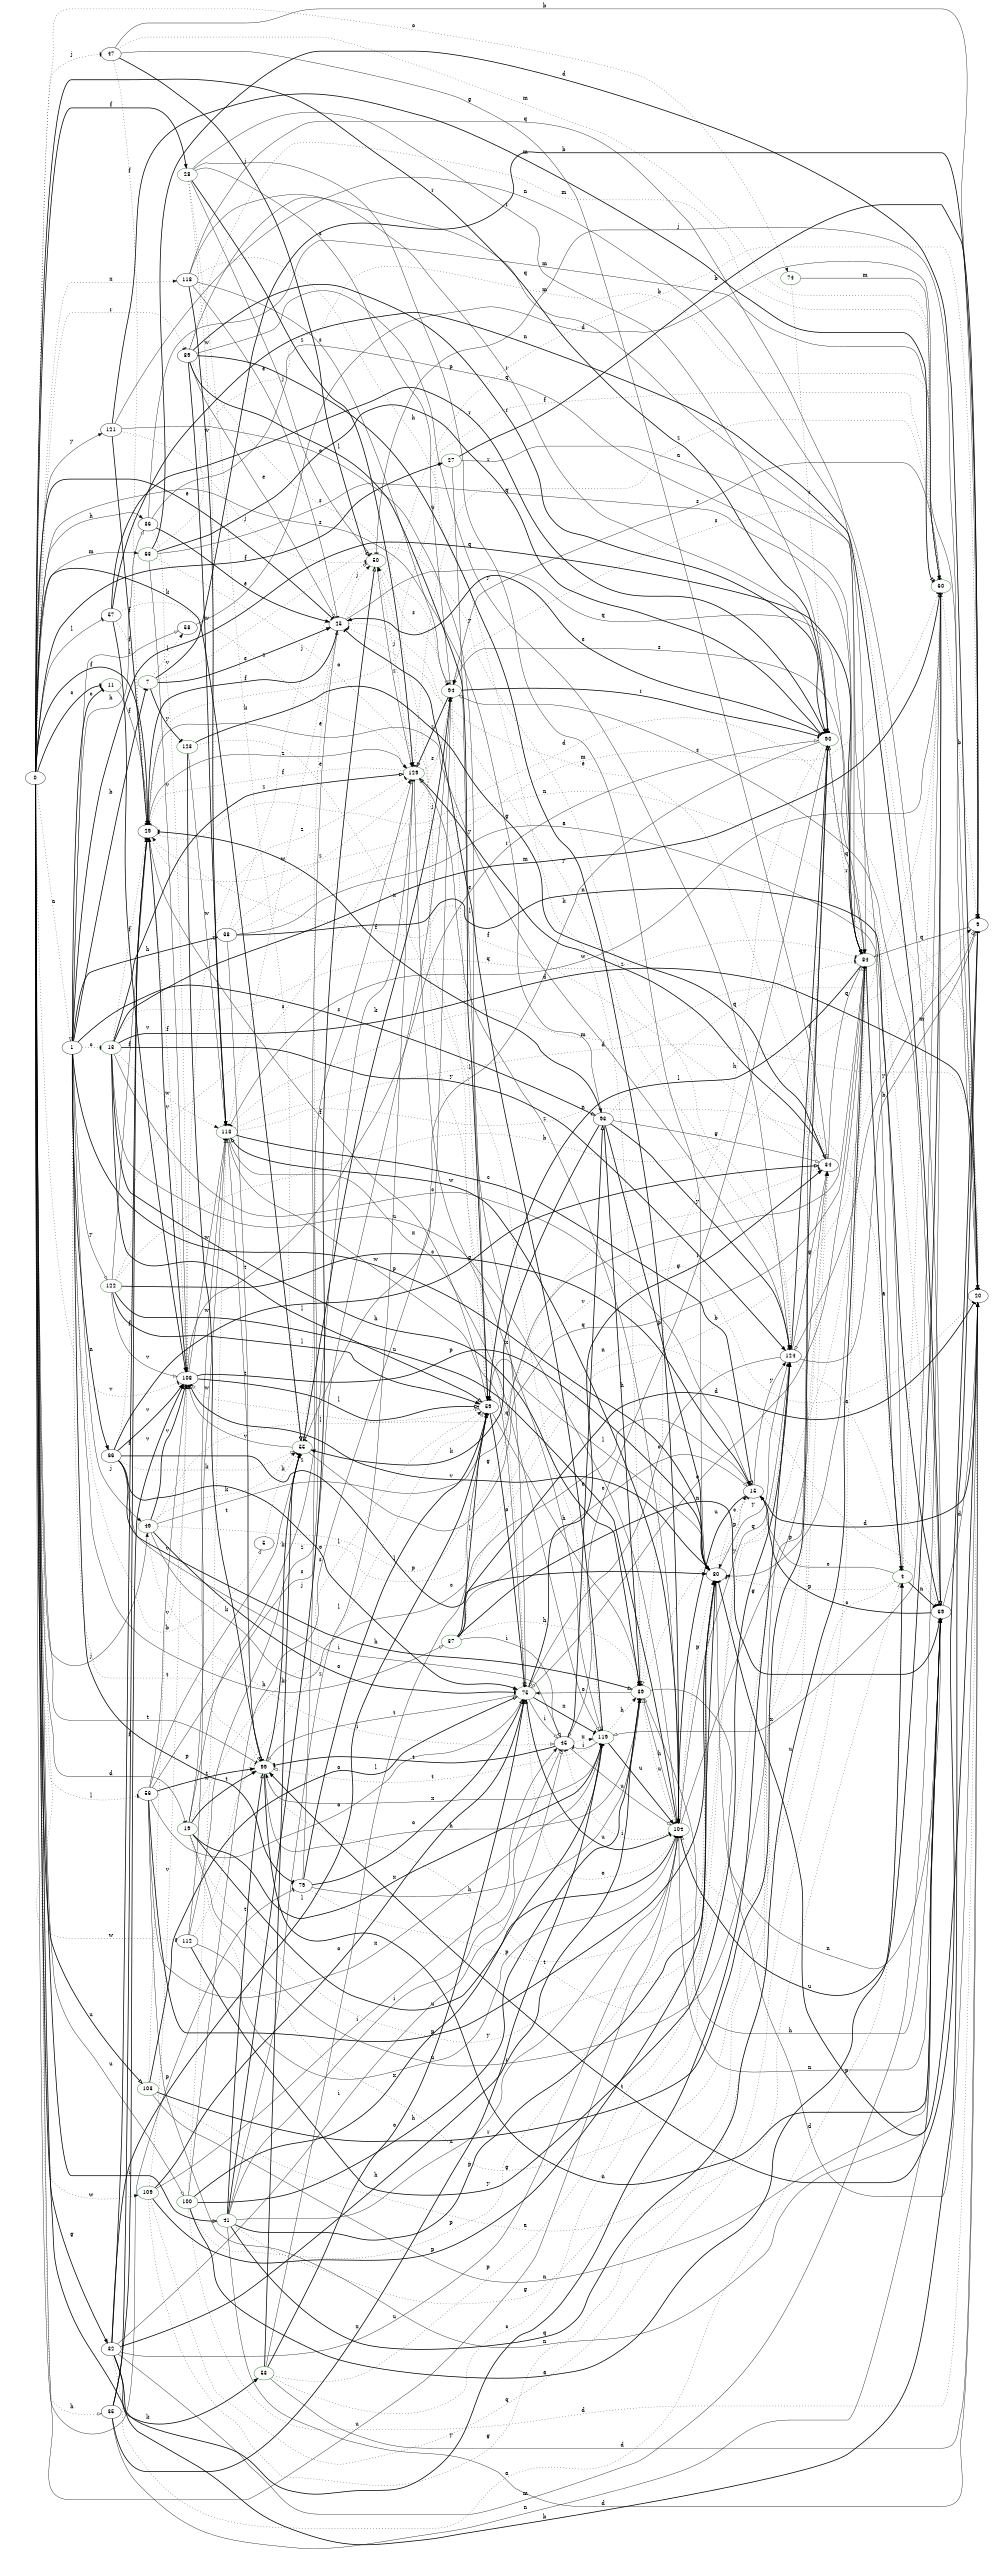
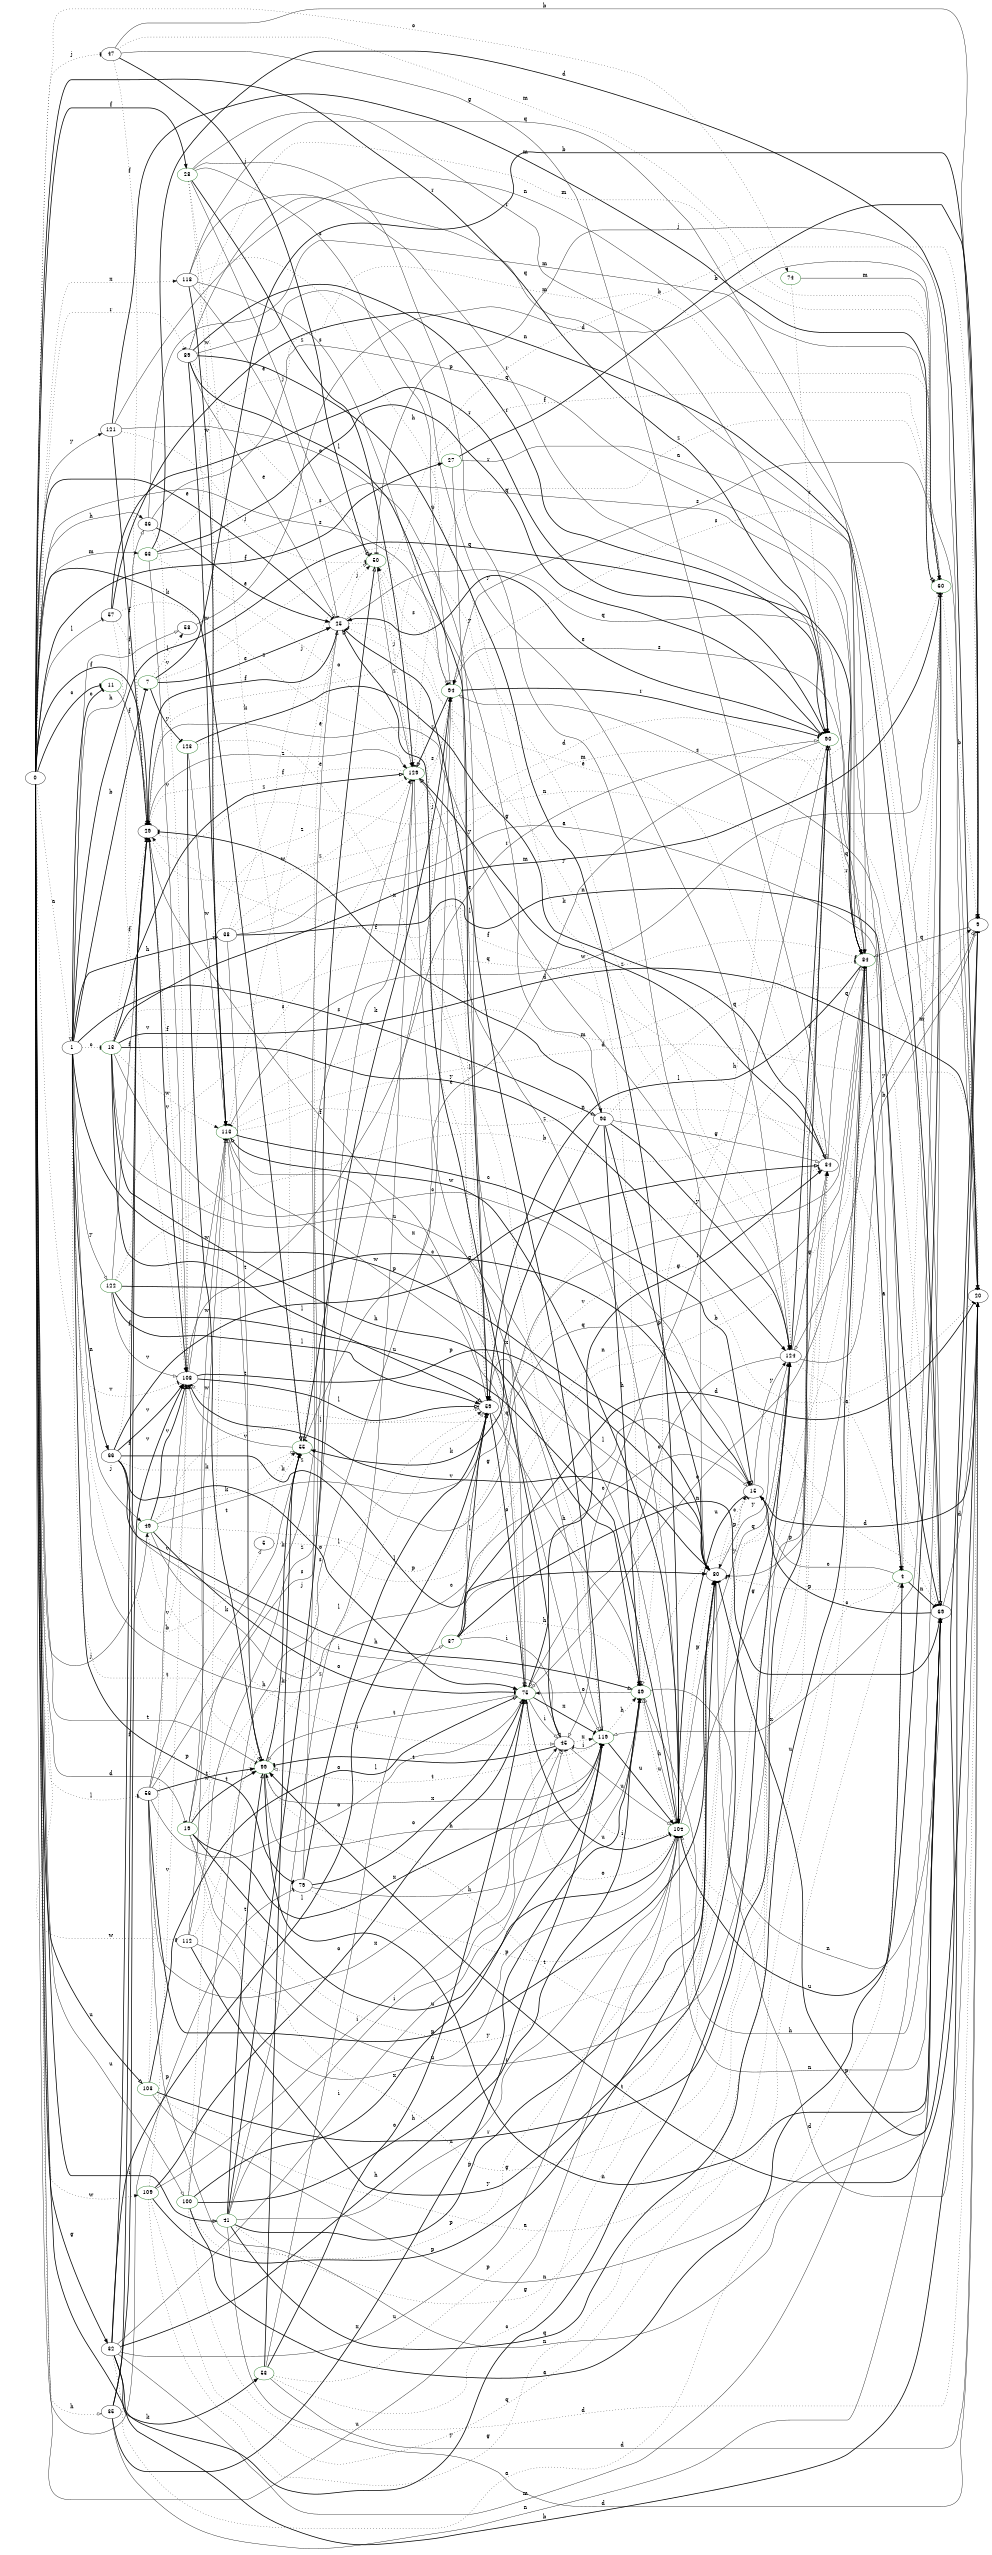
(140, 1052) -> (140, 1052)
(587, 1464) -> (455, 1146)
